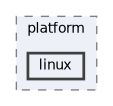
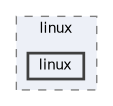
(57, 29) -> (57, 29)
